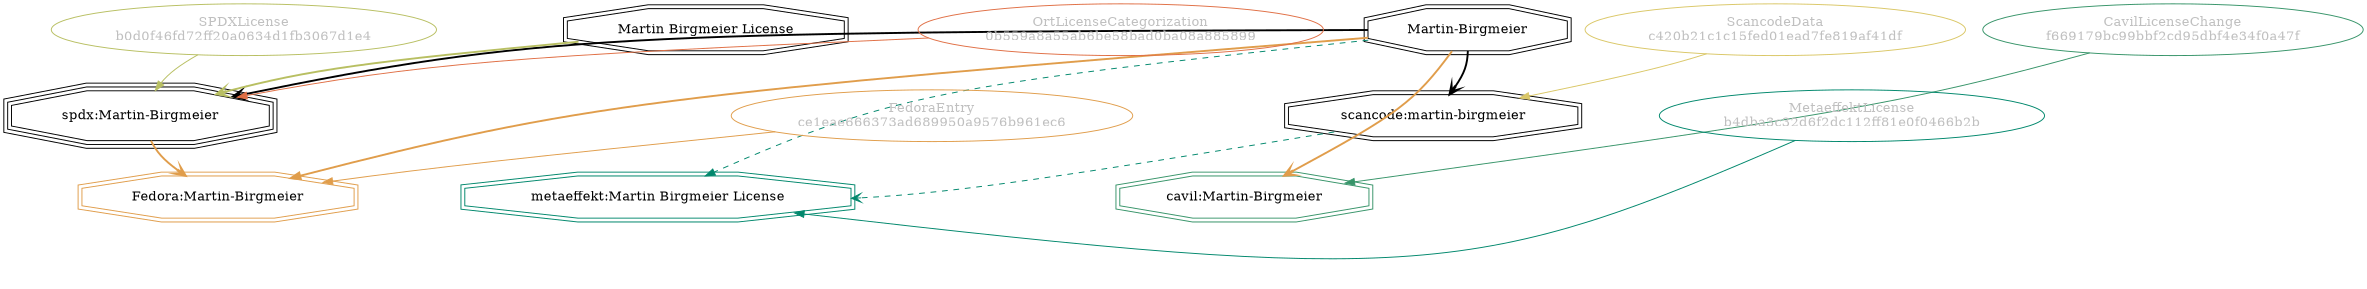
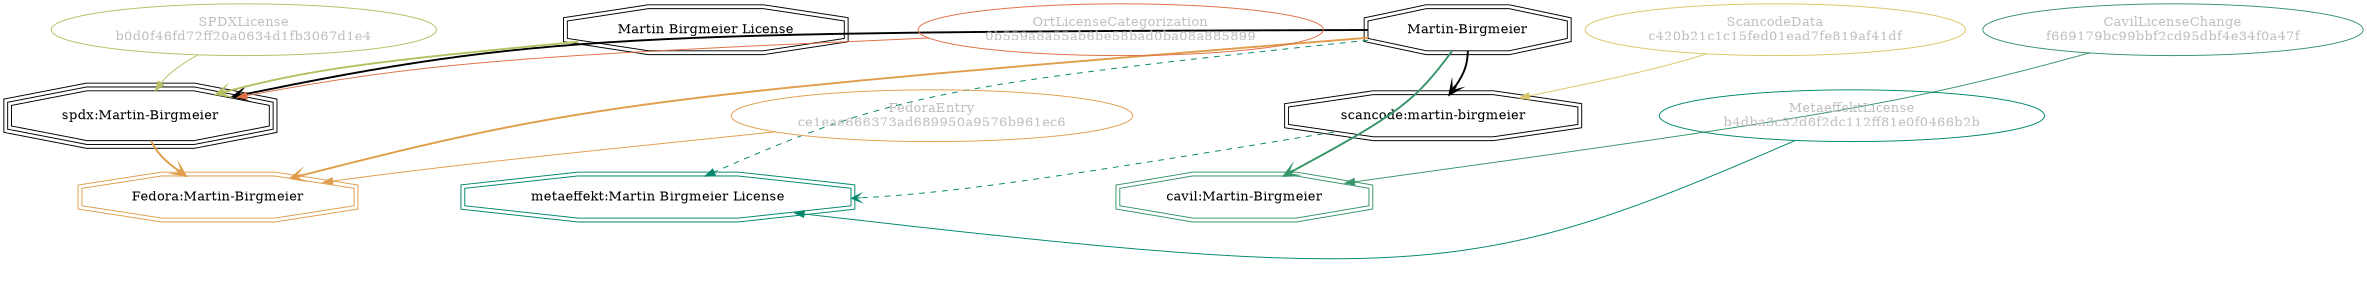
(831, 84) -> (831, 84)
(1380, 121) -> (1380, 121)
